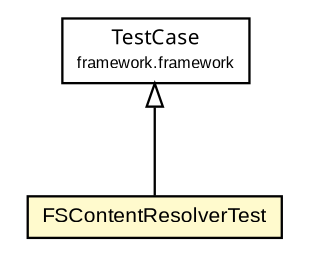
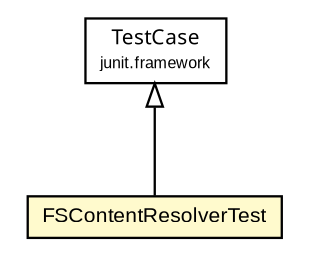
(156, 64) -> (156, 64)
